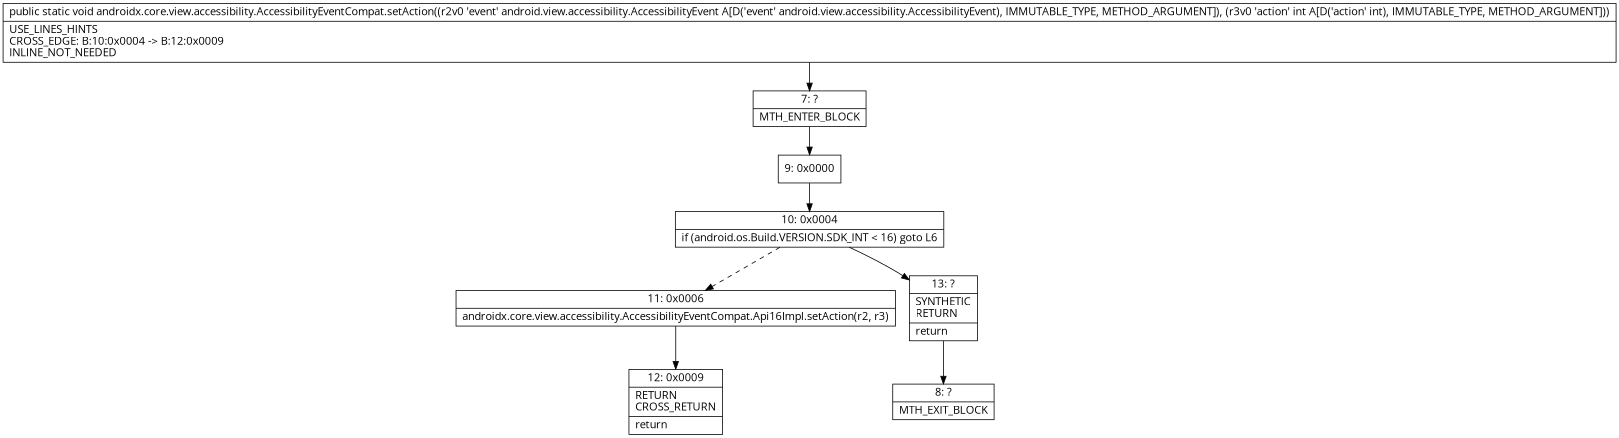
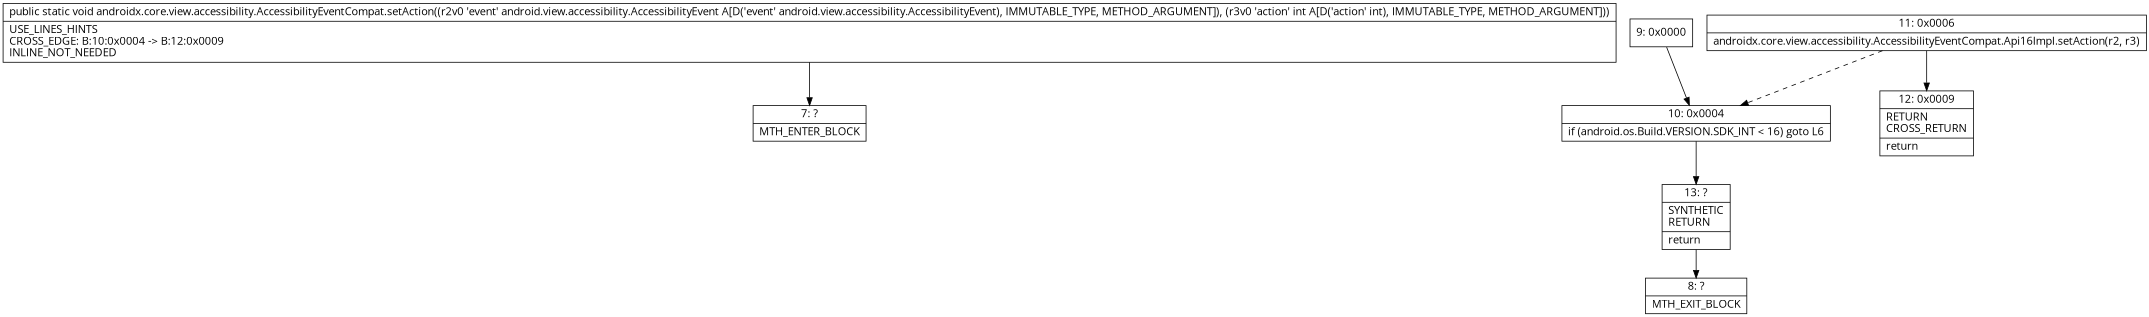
(810, 137) -> none
(746, 267) -> (1815, 77)
